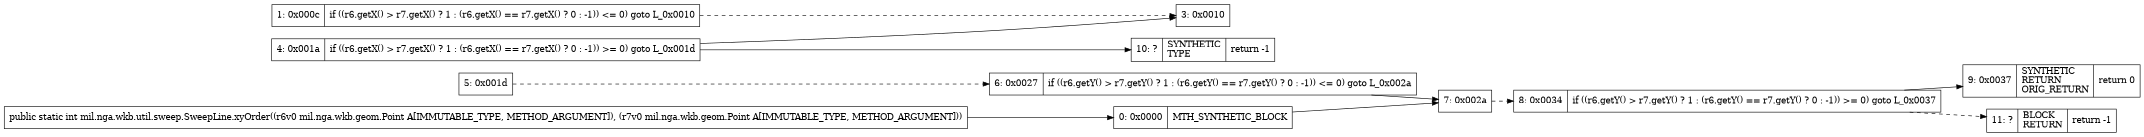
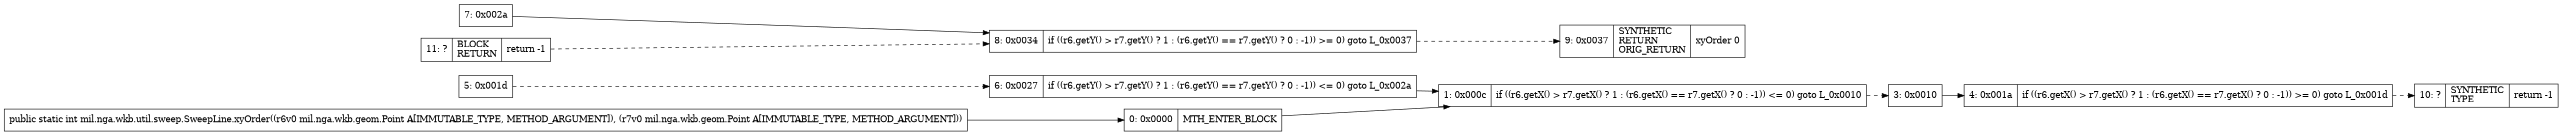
(935, 34) -> (1950, 96)
(912, 50) -> (2400, 96)
(2117, 81) -> (1718, 41)
(1930, 88) -> (1485, 41)
(1402, 97) -> (1424, 91)
(1499, 101) -> (748, 24)
(1362, 108) -> (1363, 111)
(1945, 114) -> (767, 46)
(1230, 117) -> (1230, 120)
